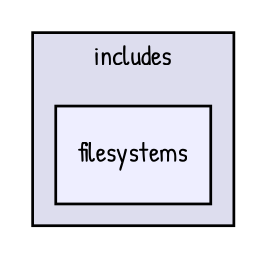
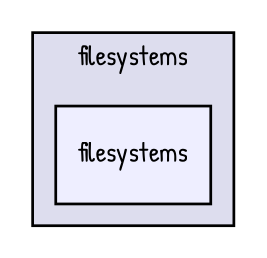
(133, 58) -> (133, 58)
